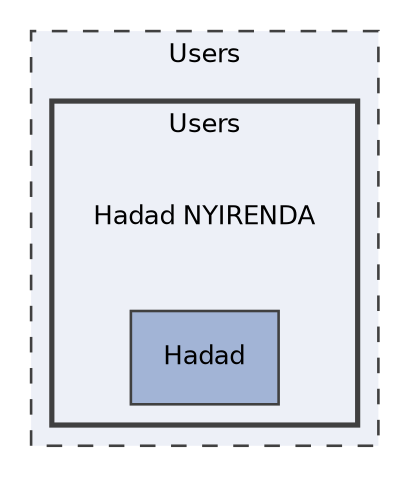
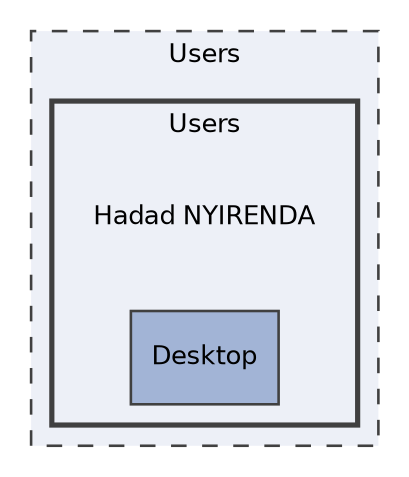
(205, 358) -> (205, 358)
